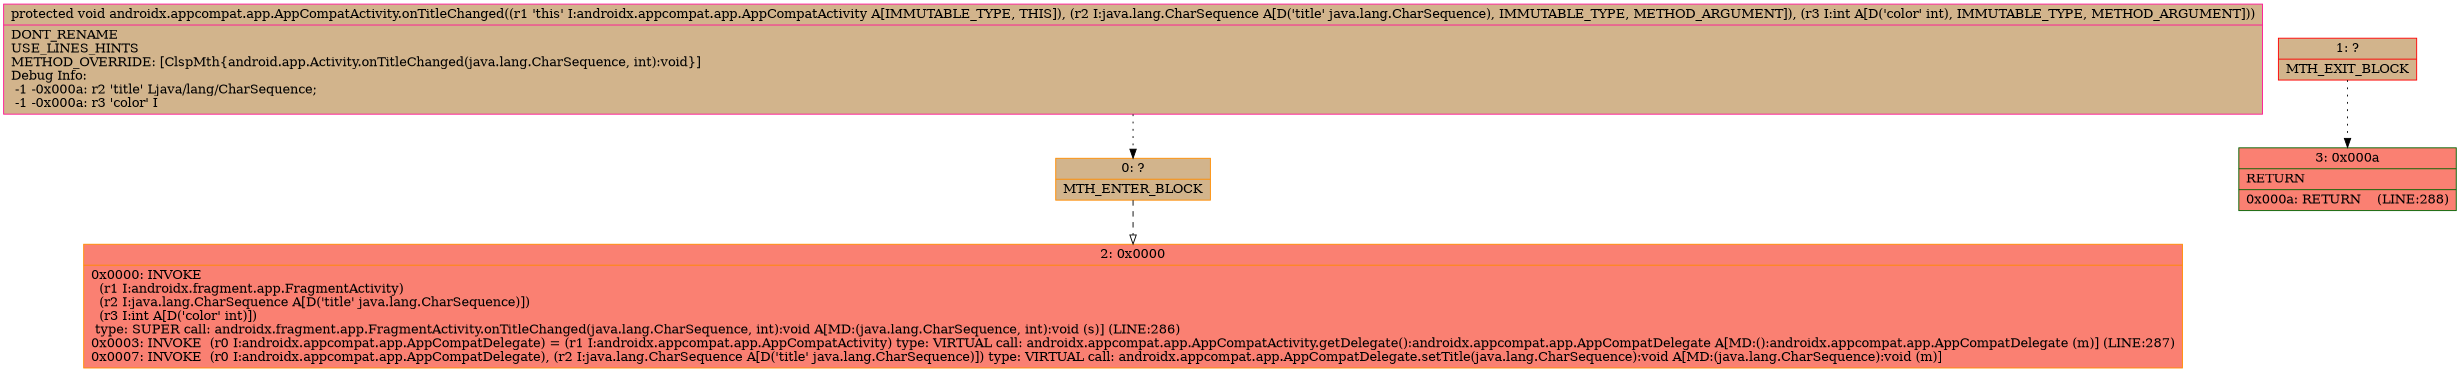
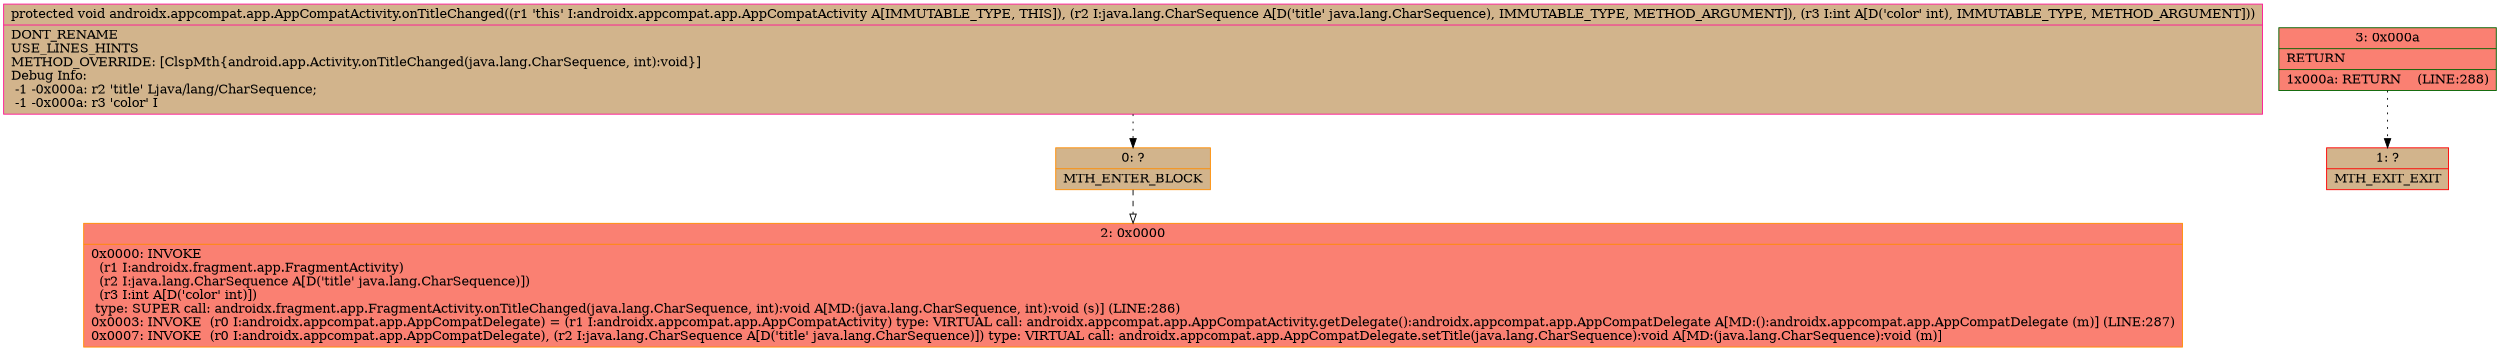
(2348, 69) -> (2388, 179)
(2348, 109) -> (2388, 115)
(2348, 200) -> (2388, 80)
